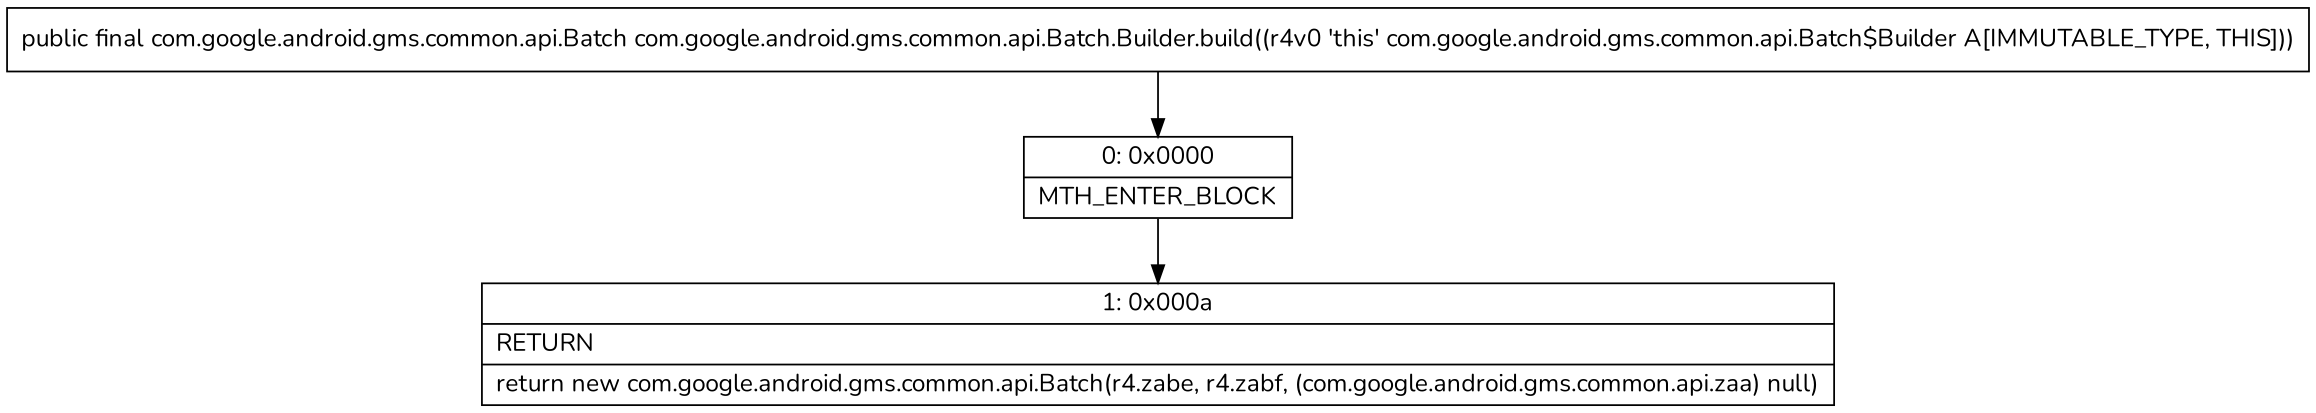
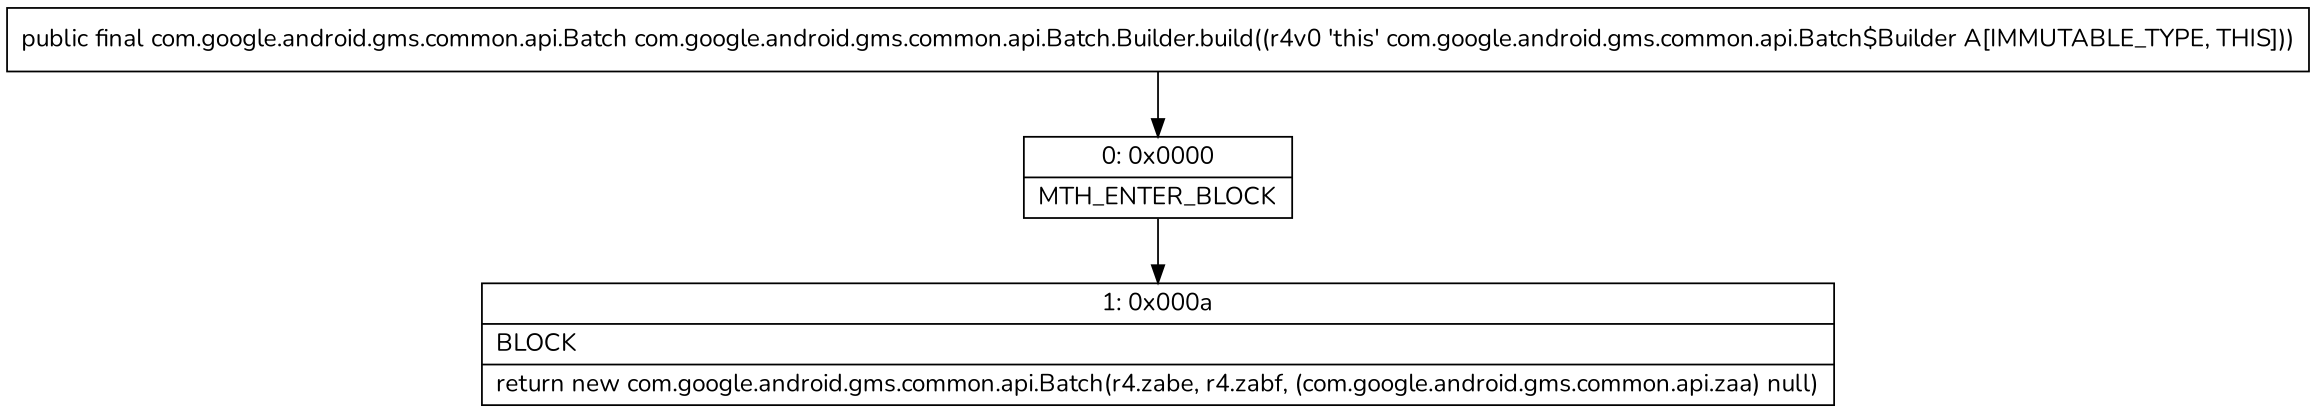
(545, 343) -> (537, 343)
